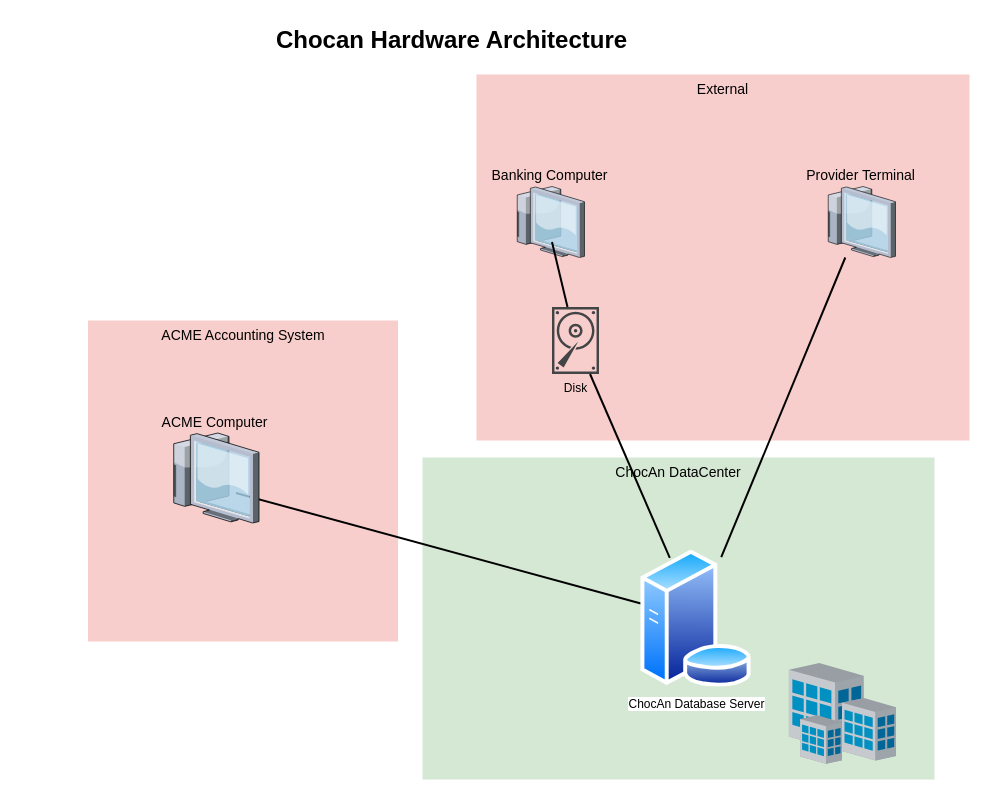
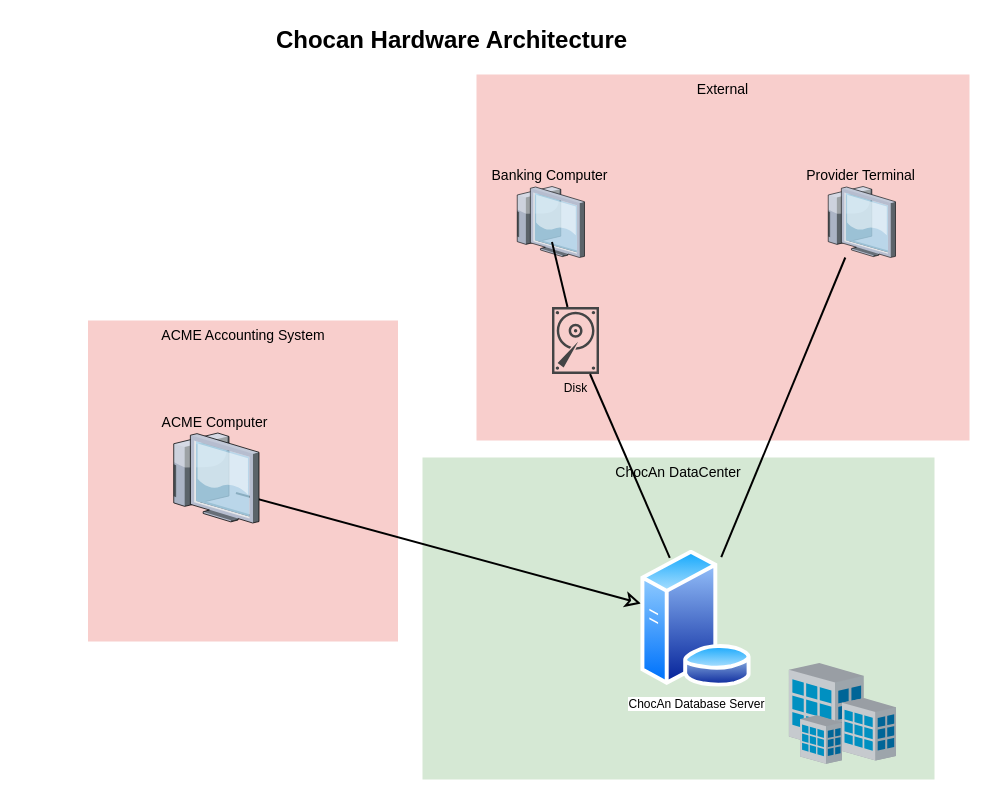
(632, 601) -> (628, 600)
